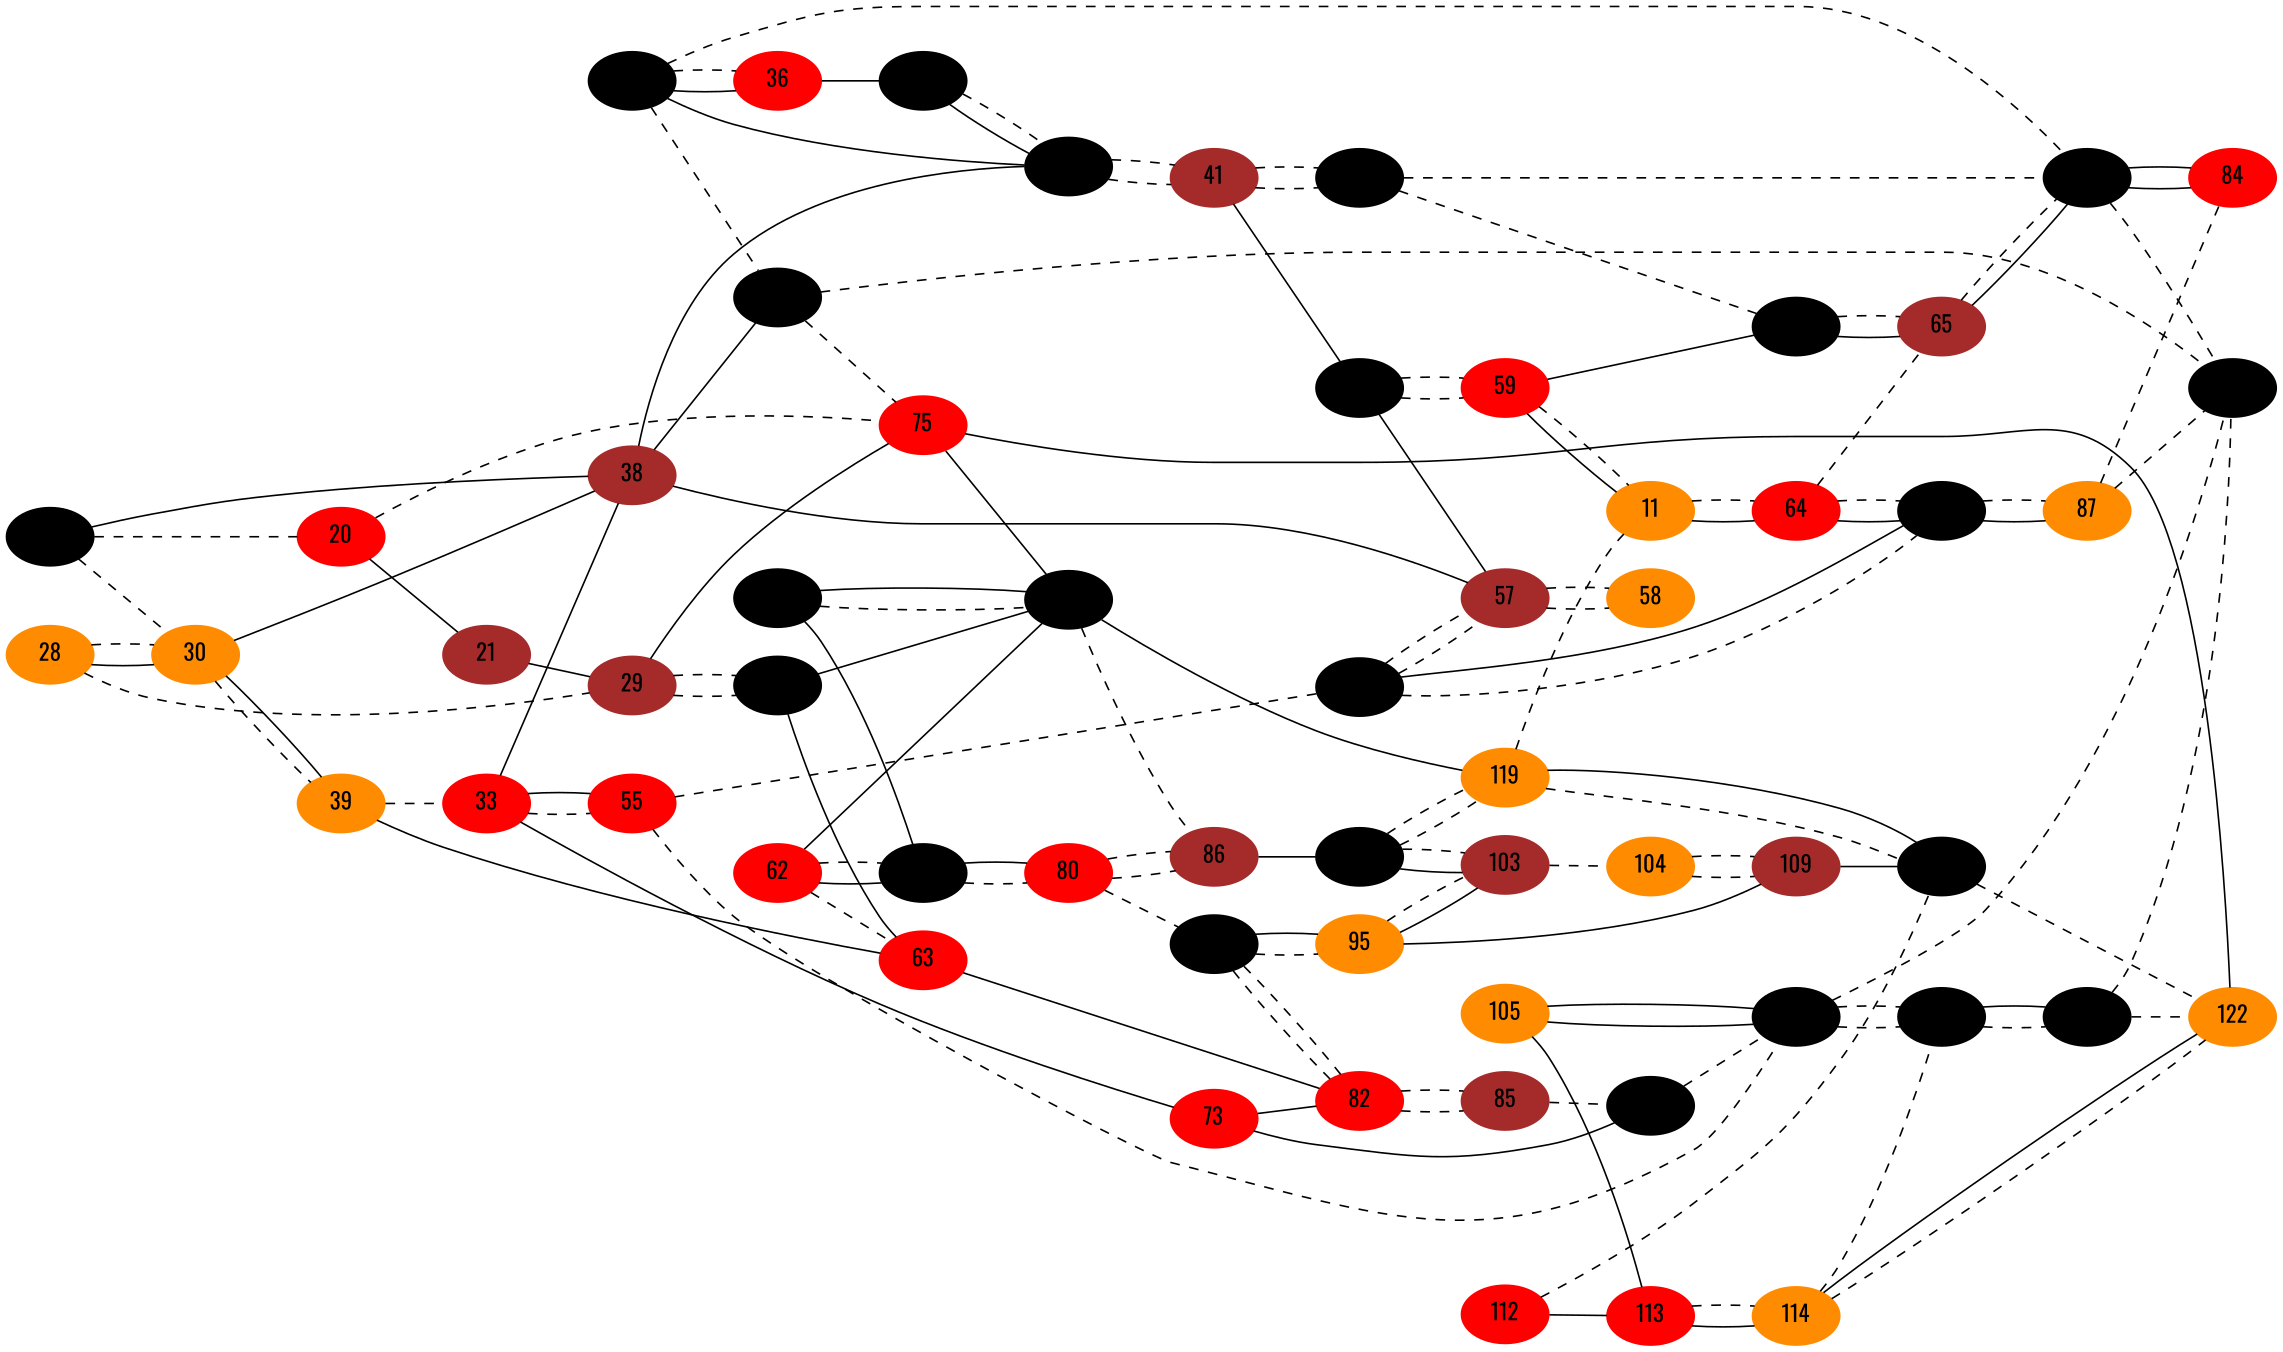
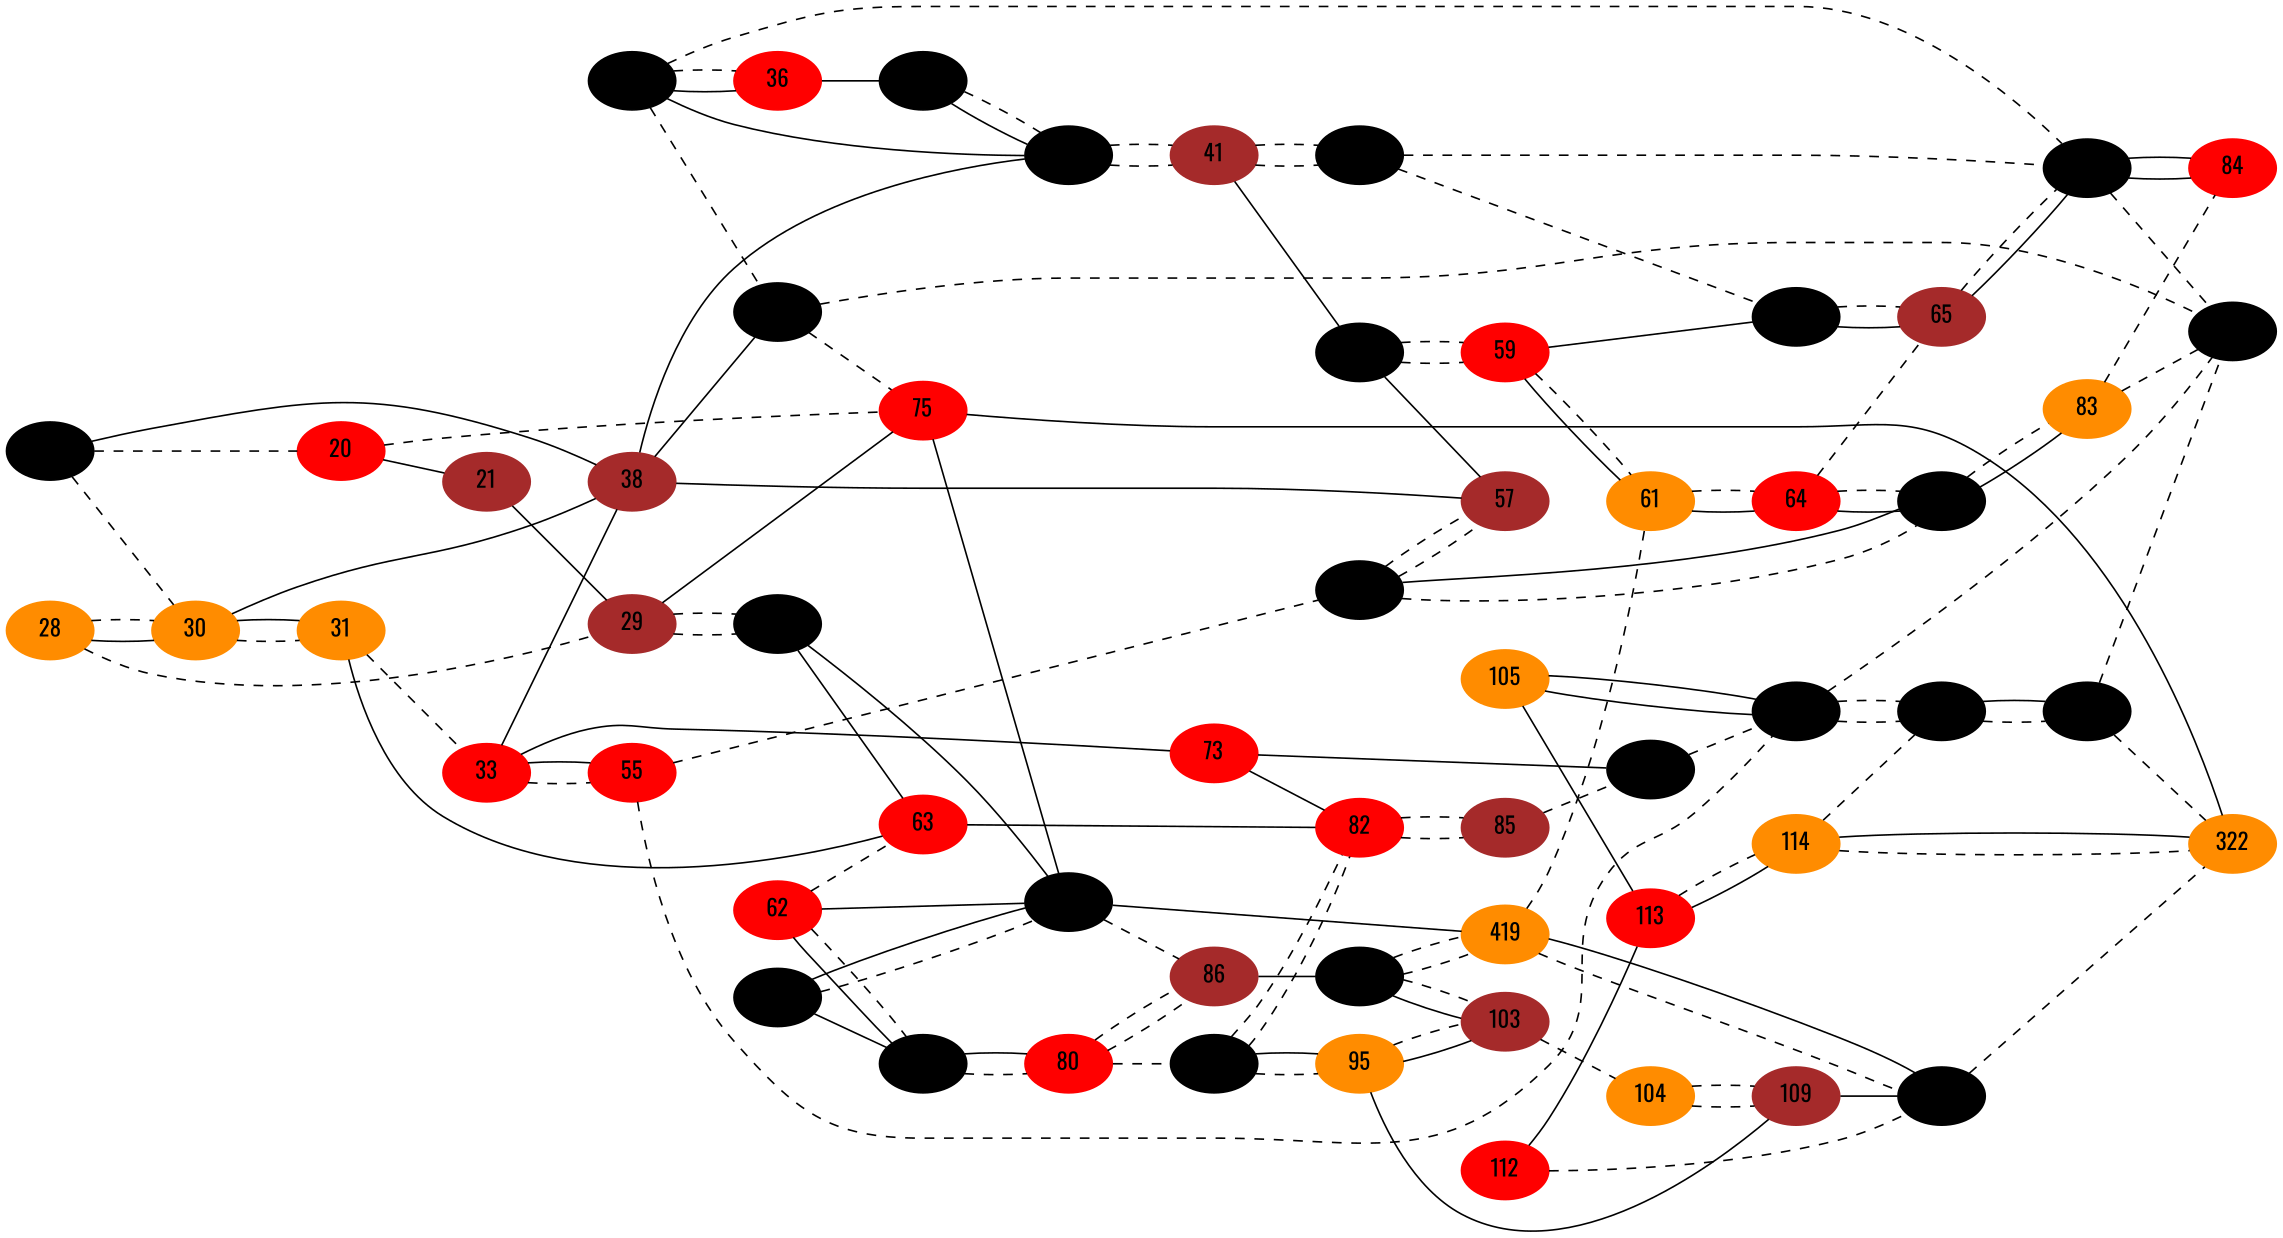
(1651, 511) -> (1651, 501)
(2087, 511) -> (2087, 409)
(1651, 598) -> none
(1505, 778) -> (1505, 934)
(341, 803) -> (341, 630)
(2233, 1017) -> (2233, 844)
